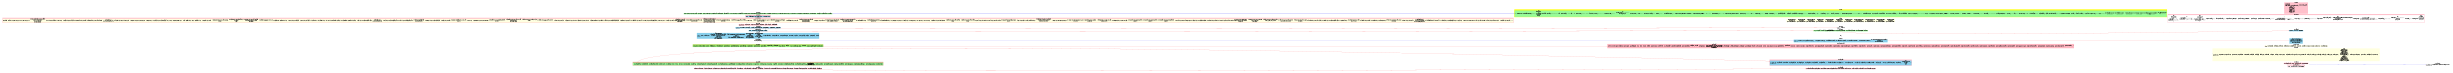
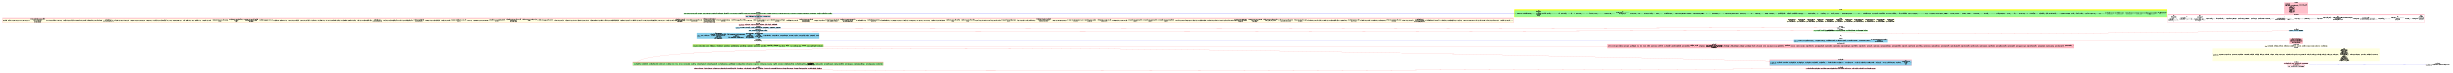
(2296, 41) -> (2296, 41)
